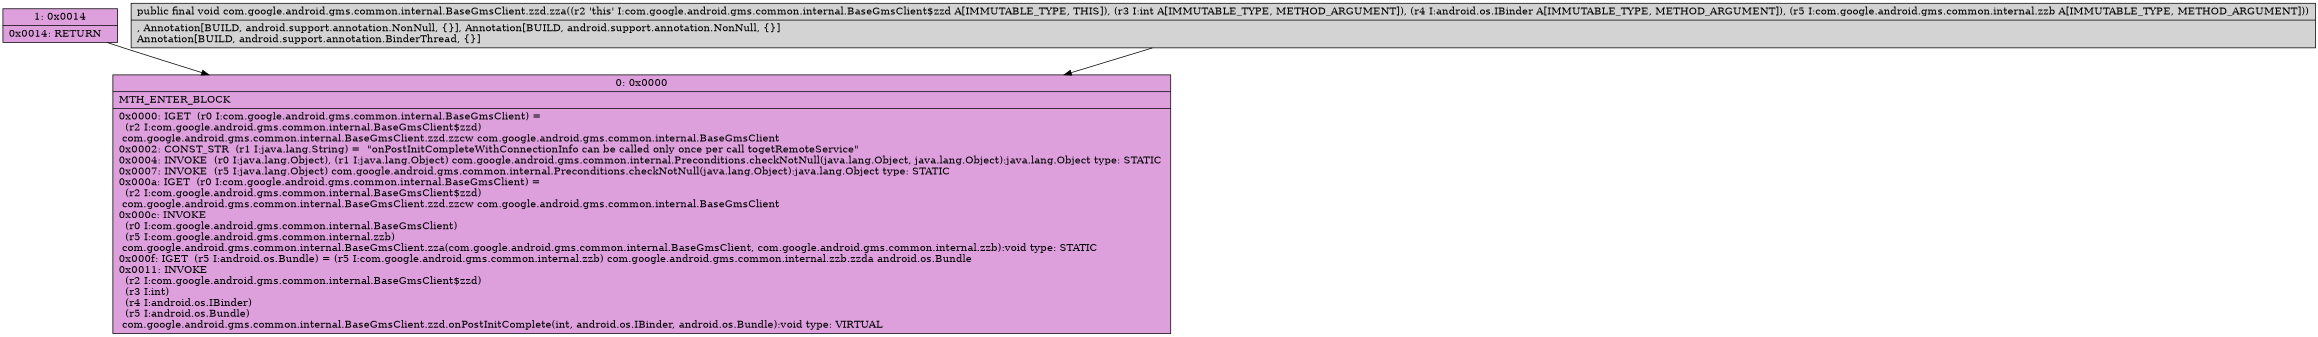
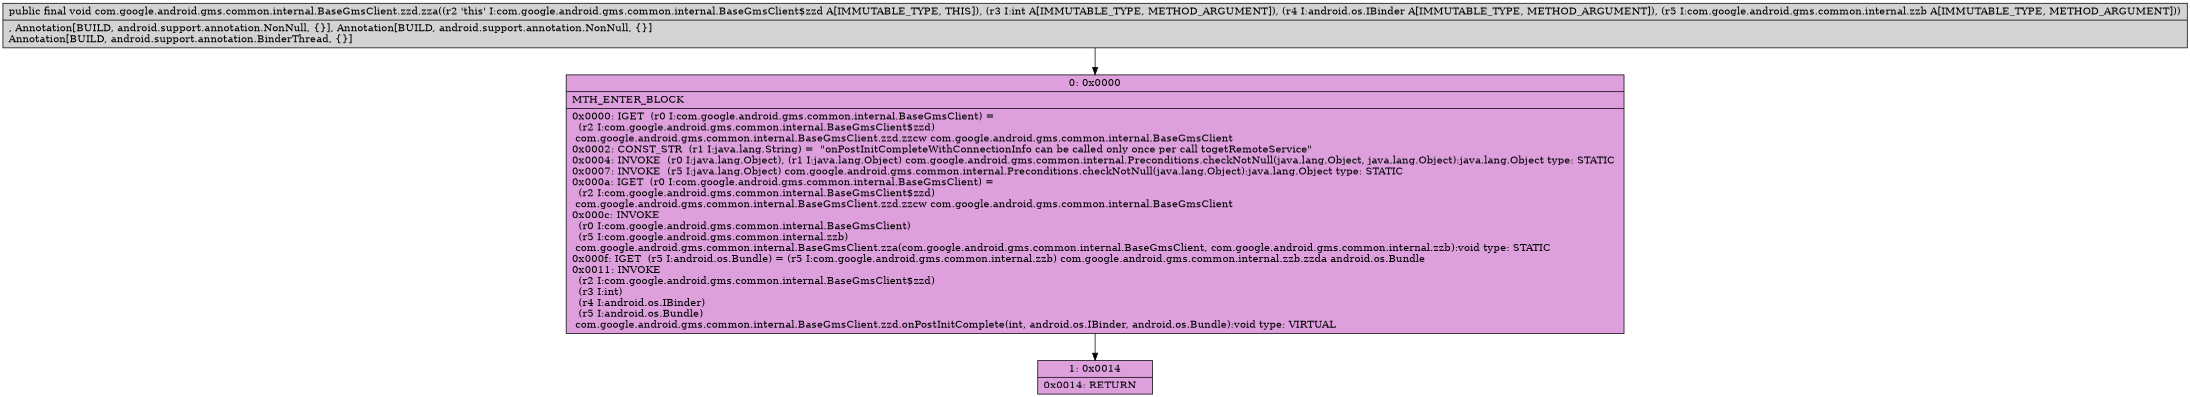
(154, 58) -> (1095, 343)
